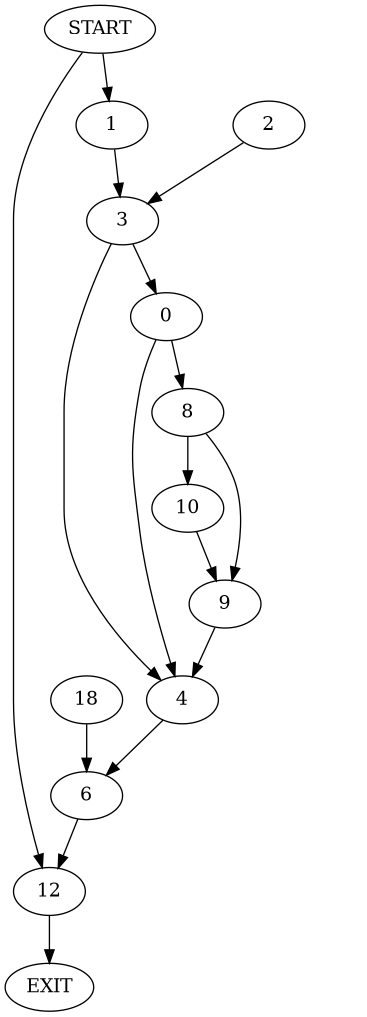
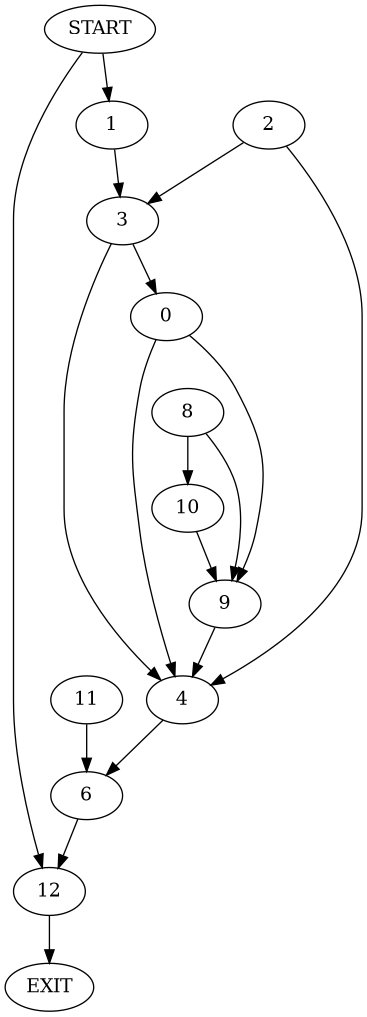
(176, 358) -> (259, 442)
none -> (362, 433)
(87, 700) -> (87, 700)
